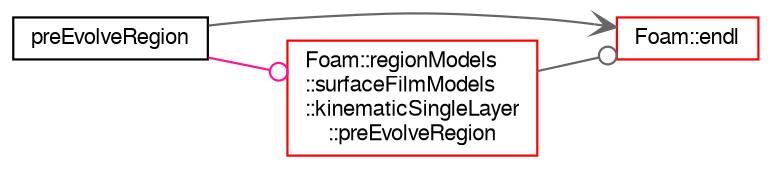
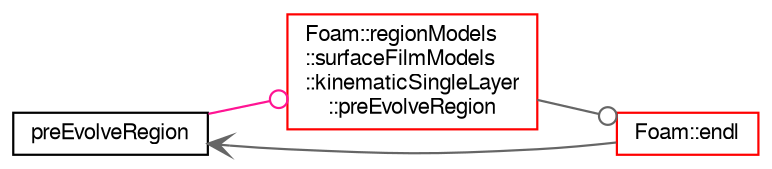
(401, 14) -> (423, 153)
